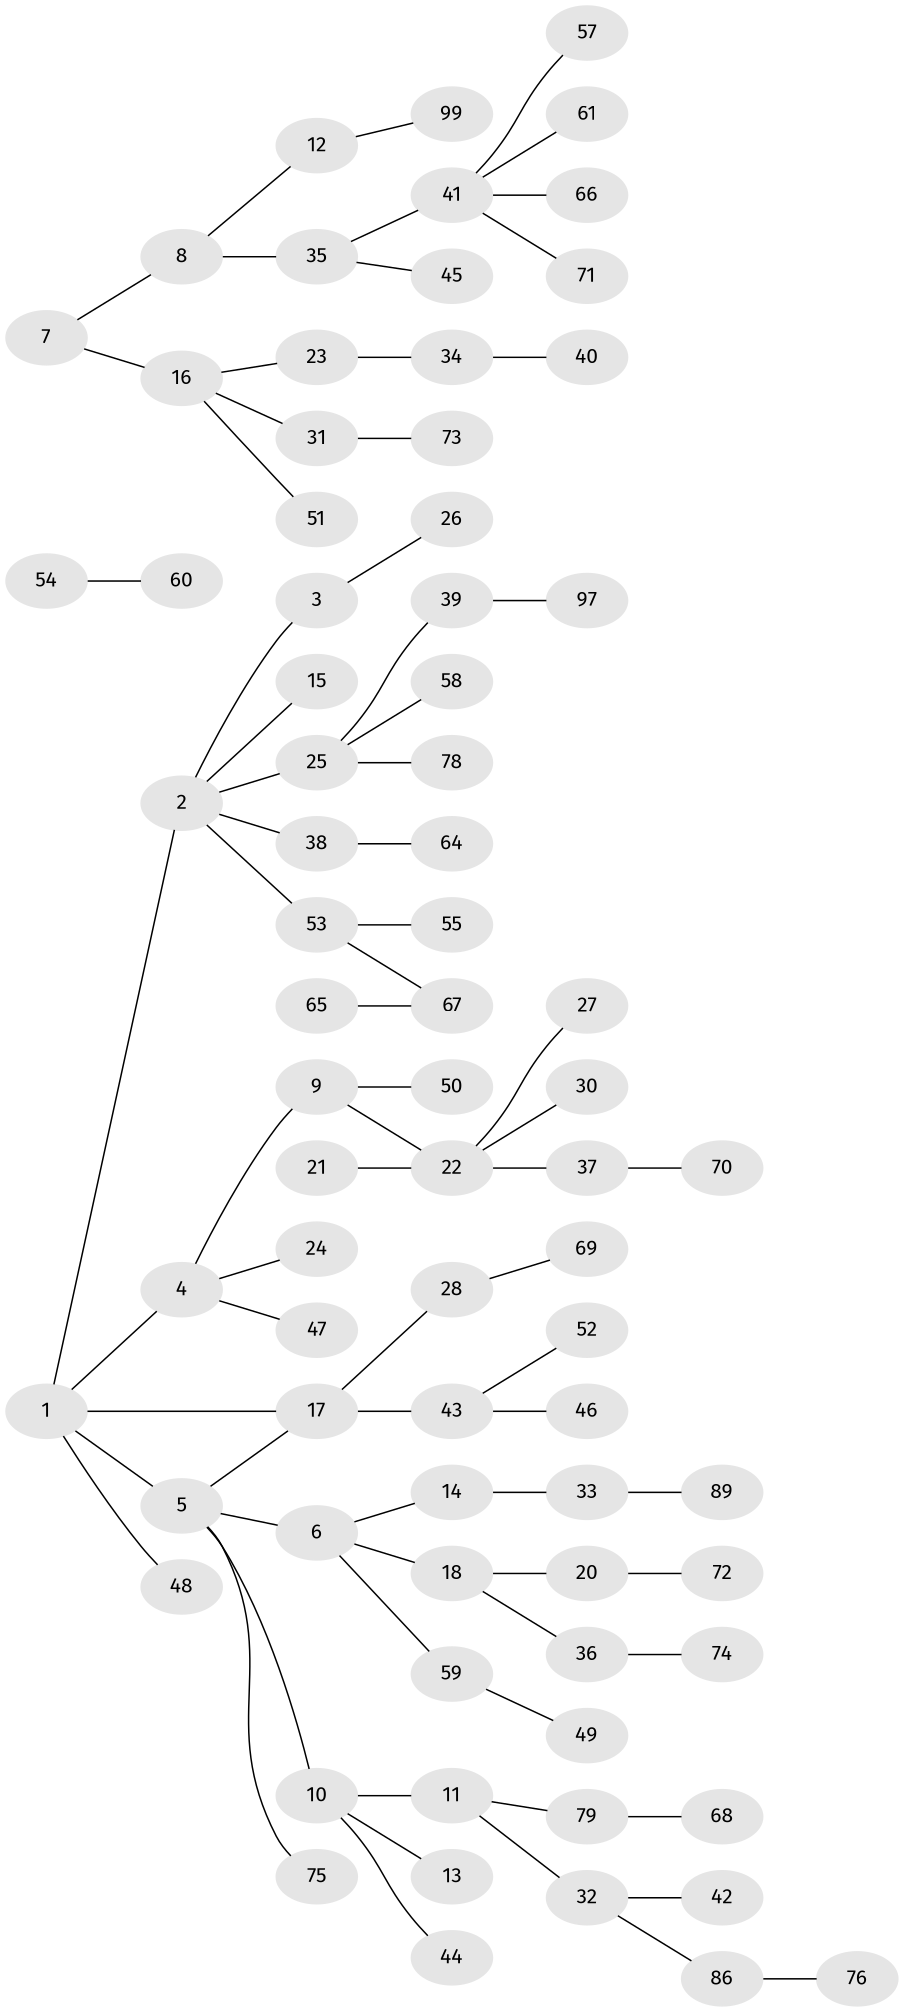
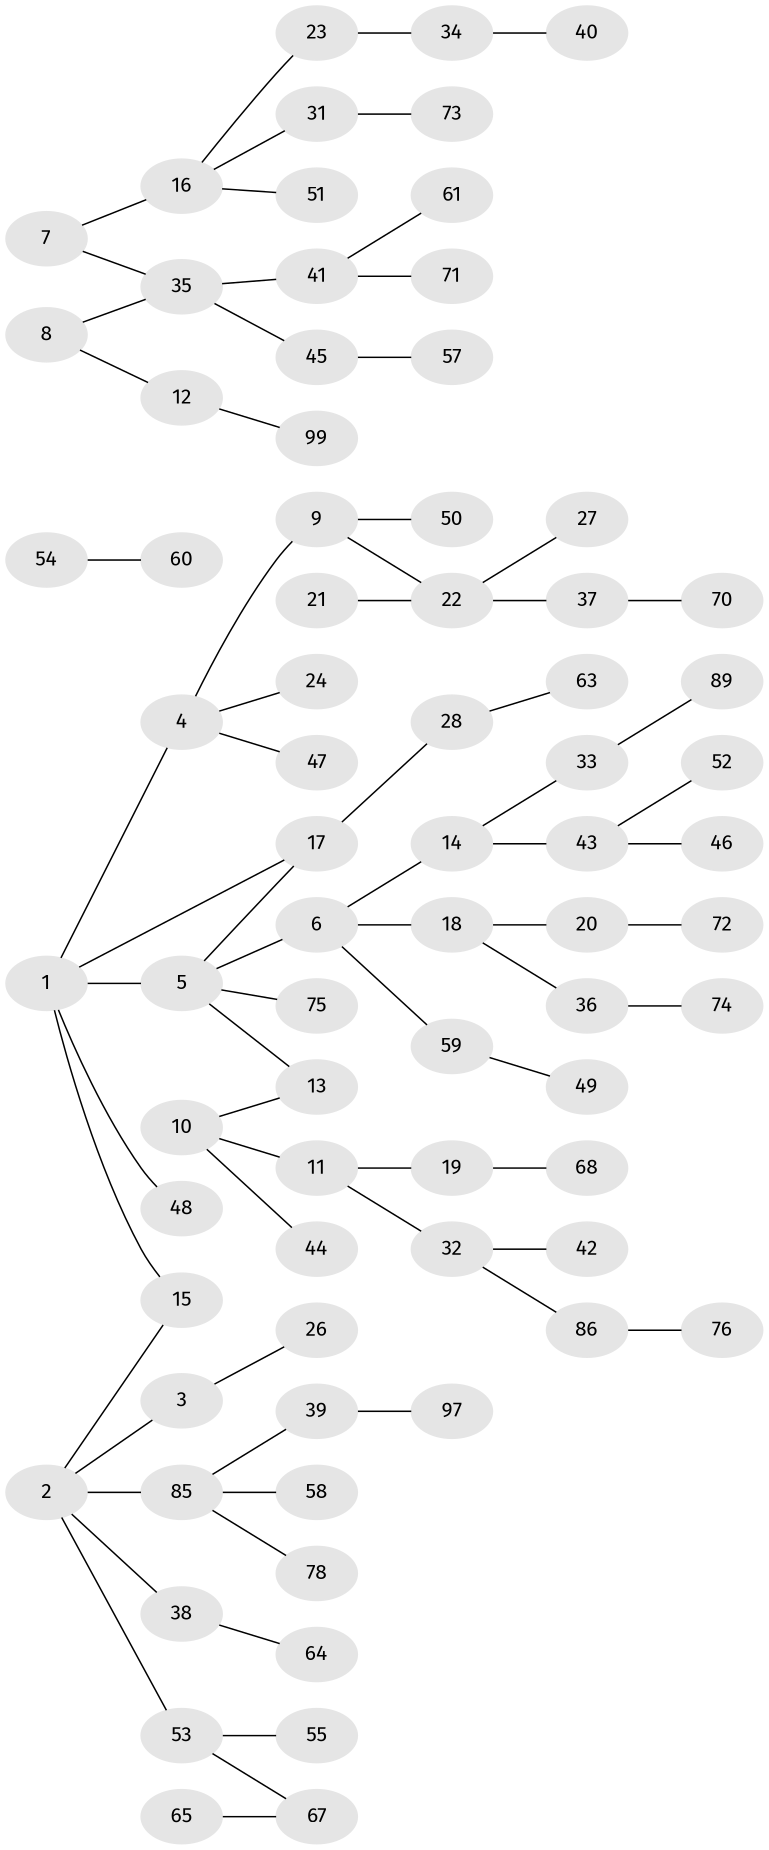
(519, 114) -> (385, 357)
(587, 195) -> none
(114, 297) -> (114, 263)
(317, 763) -> (182, 1492)
(587, 1087) -> none
(114, 1107) -> (97, 1148)
(587, 1249) -> (587, 682)
(385, 1411) -> (520, 844)
(269, 1643) -> (249, 1035)
(587, 1817) -> (452, 1168)
